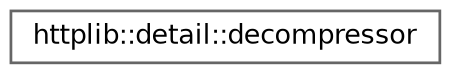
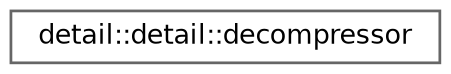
(225, 37) -> (225, 37)
